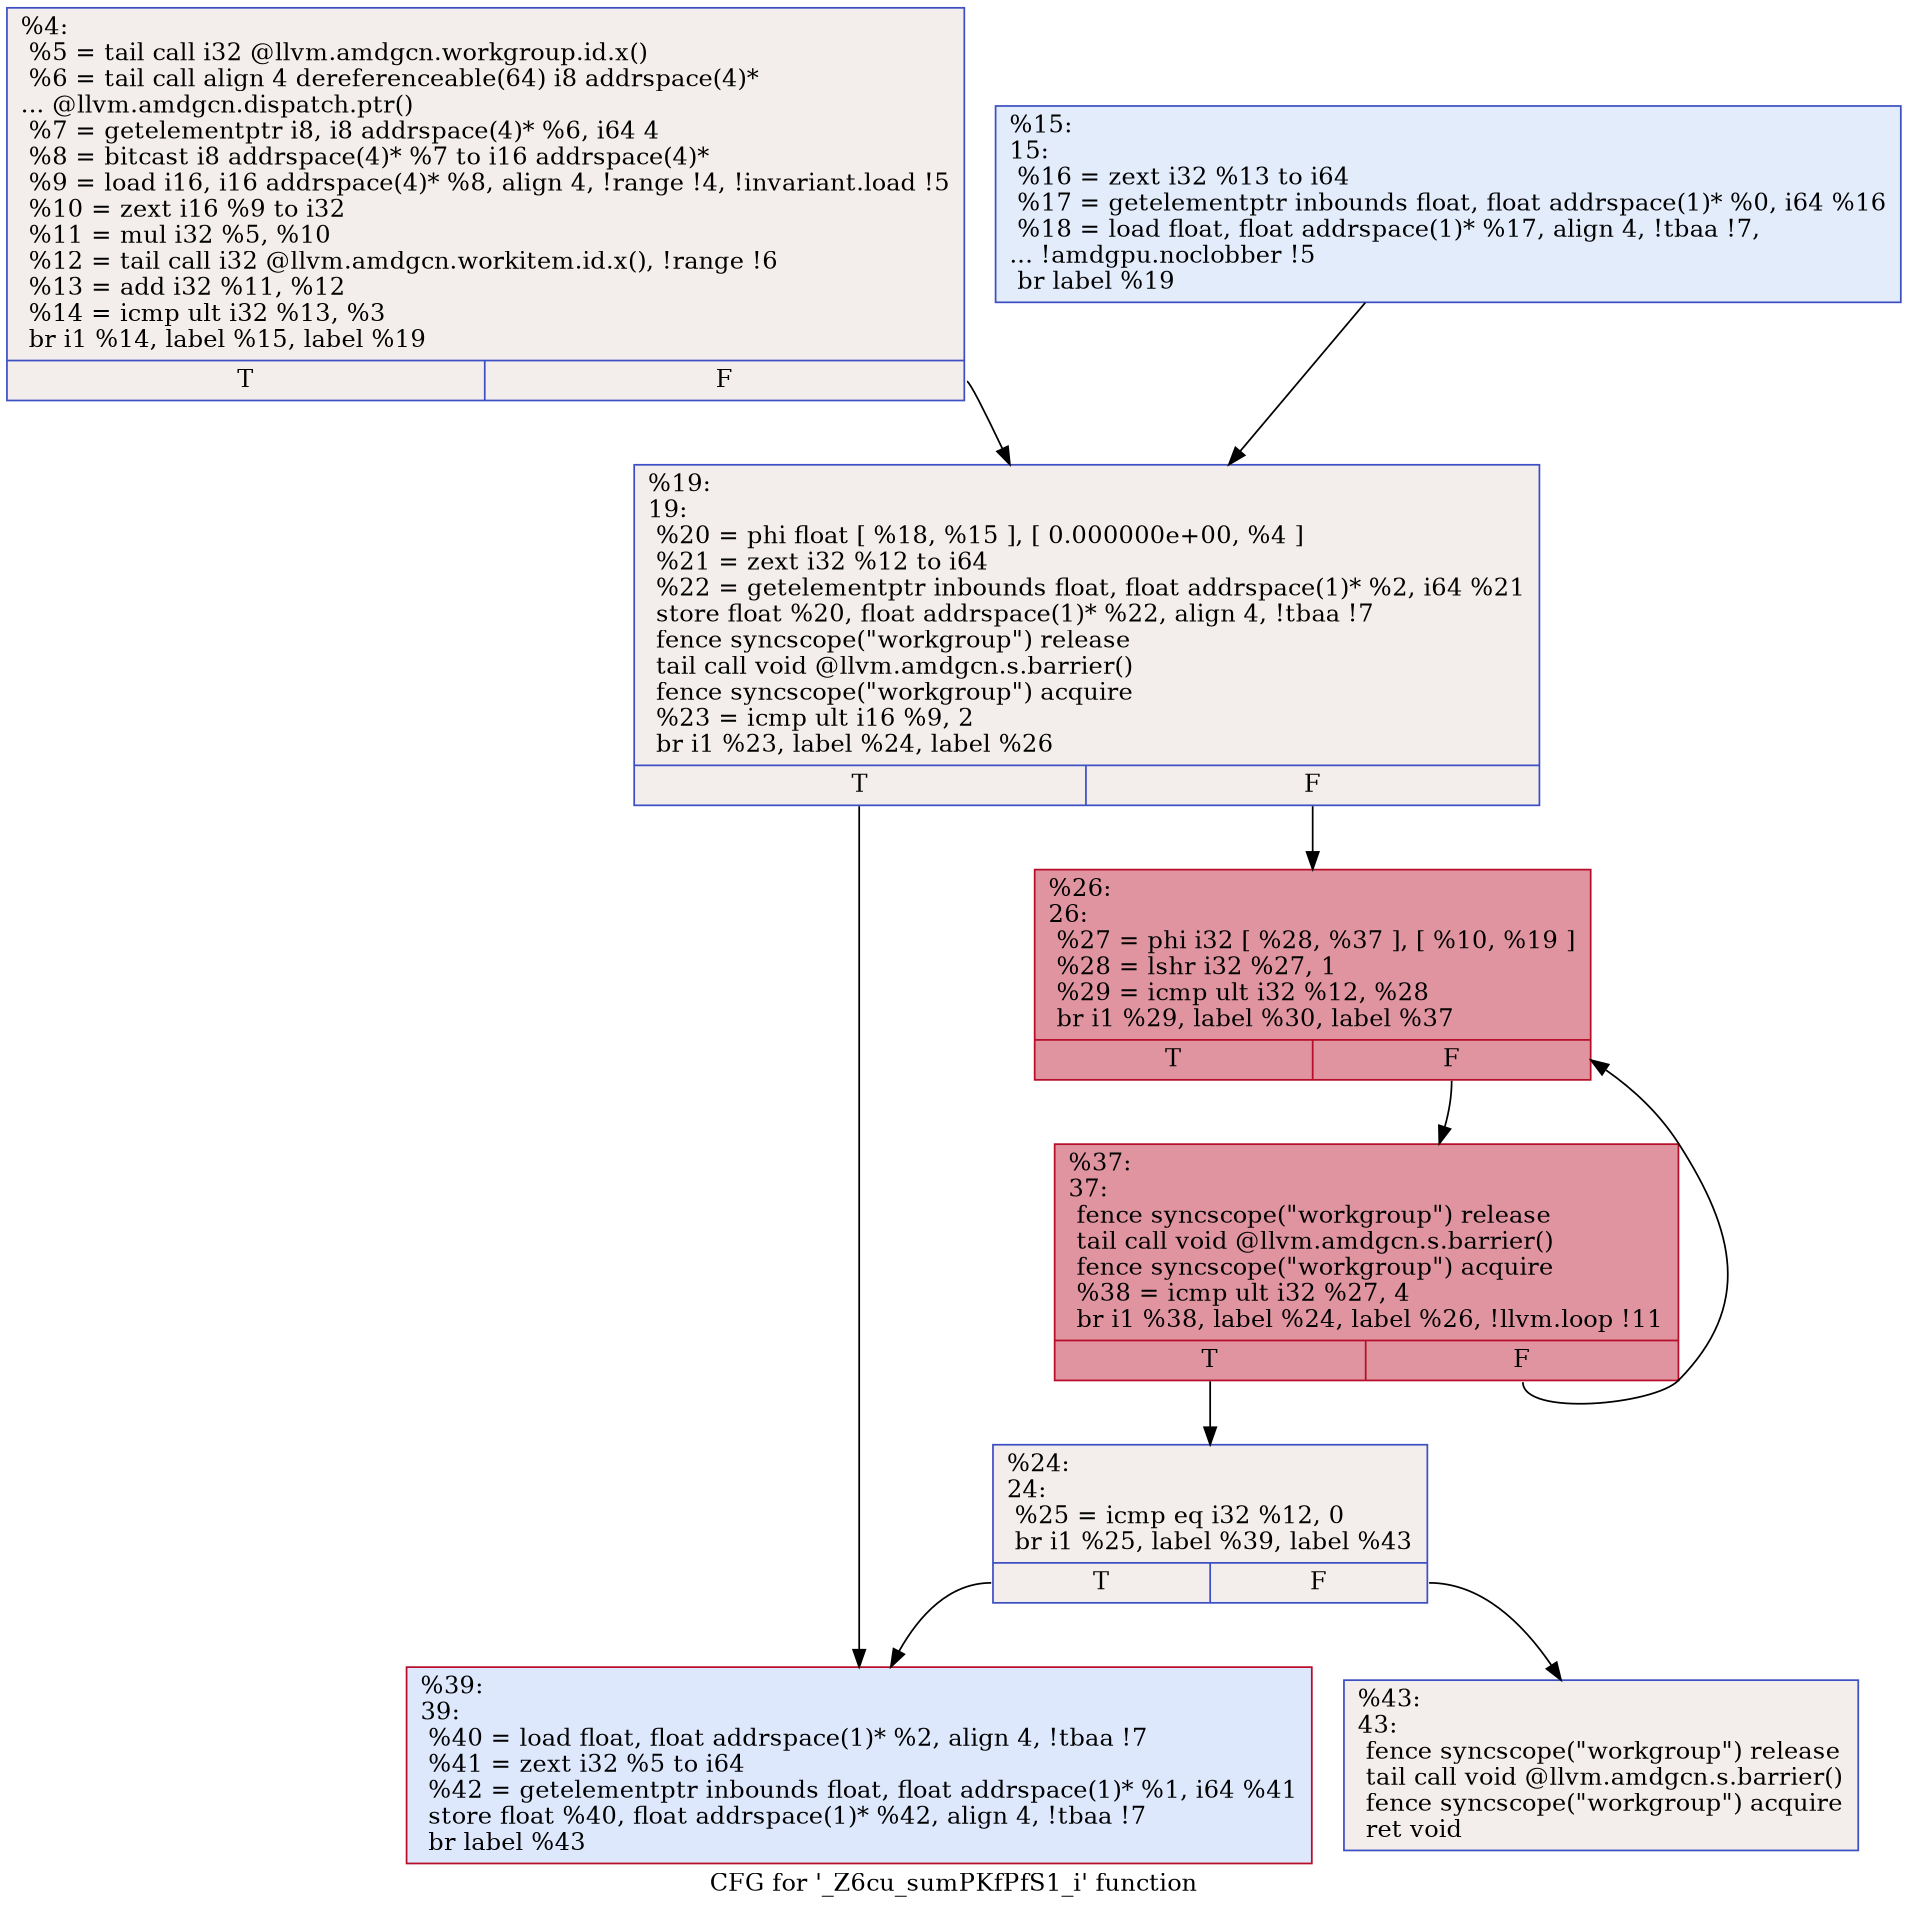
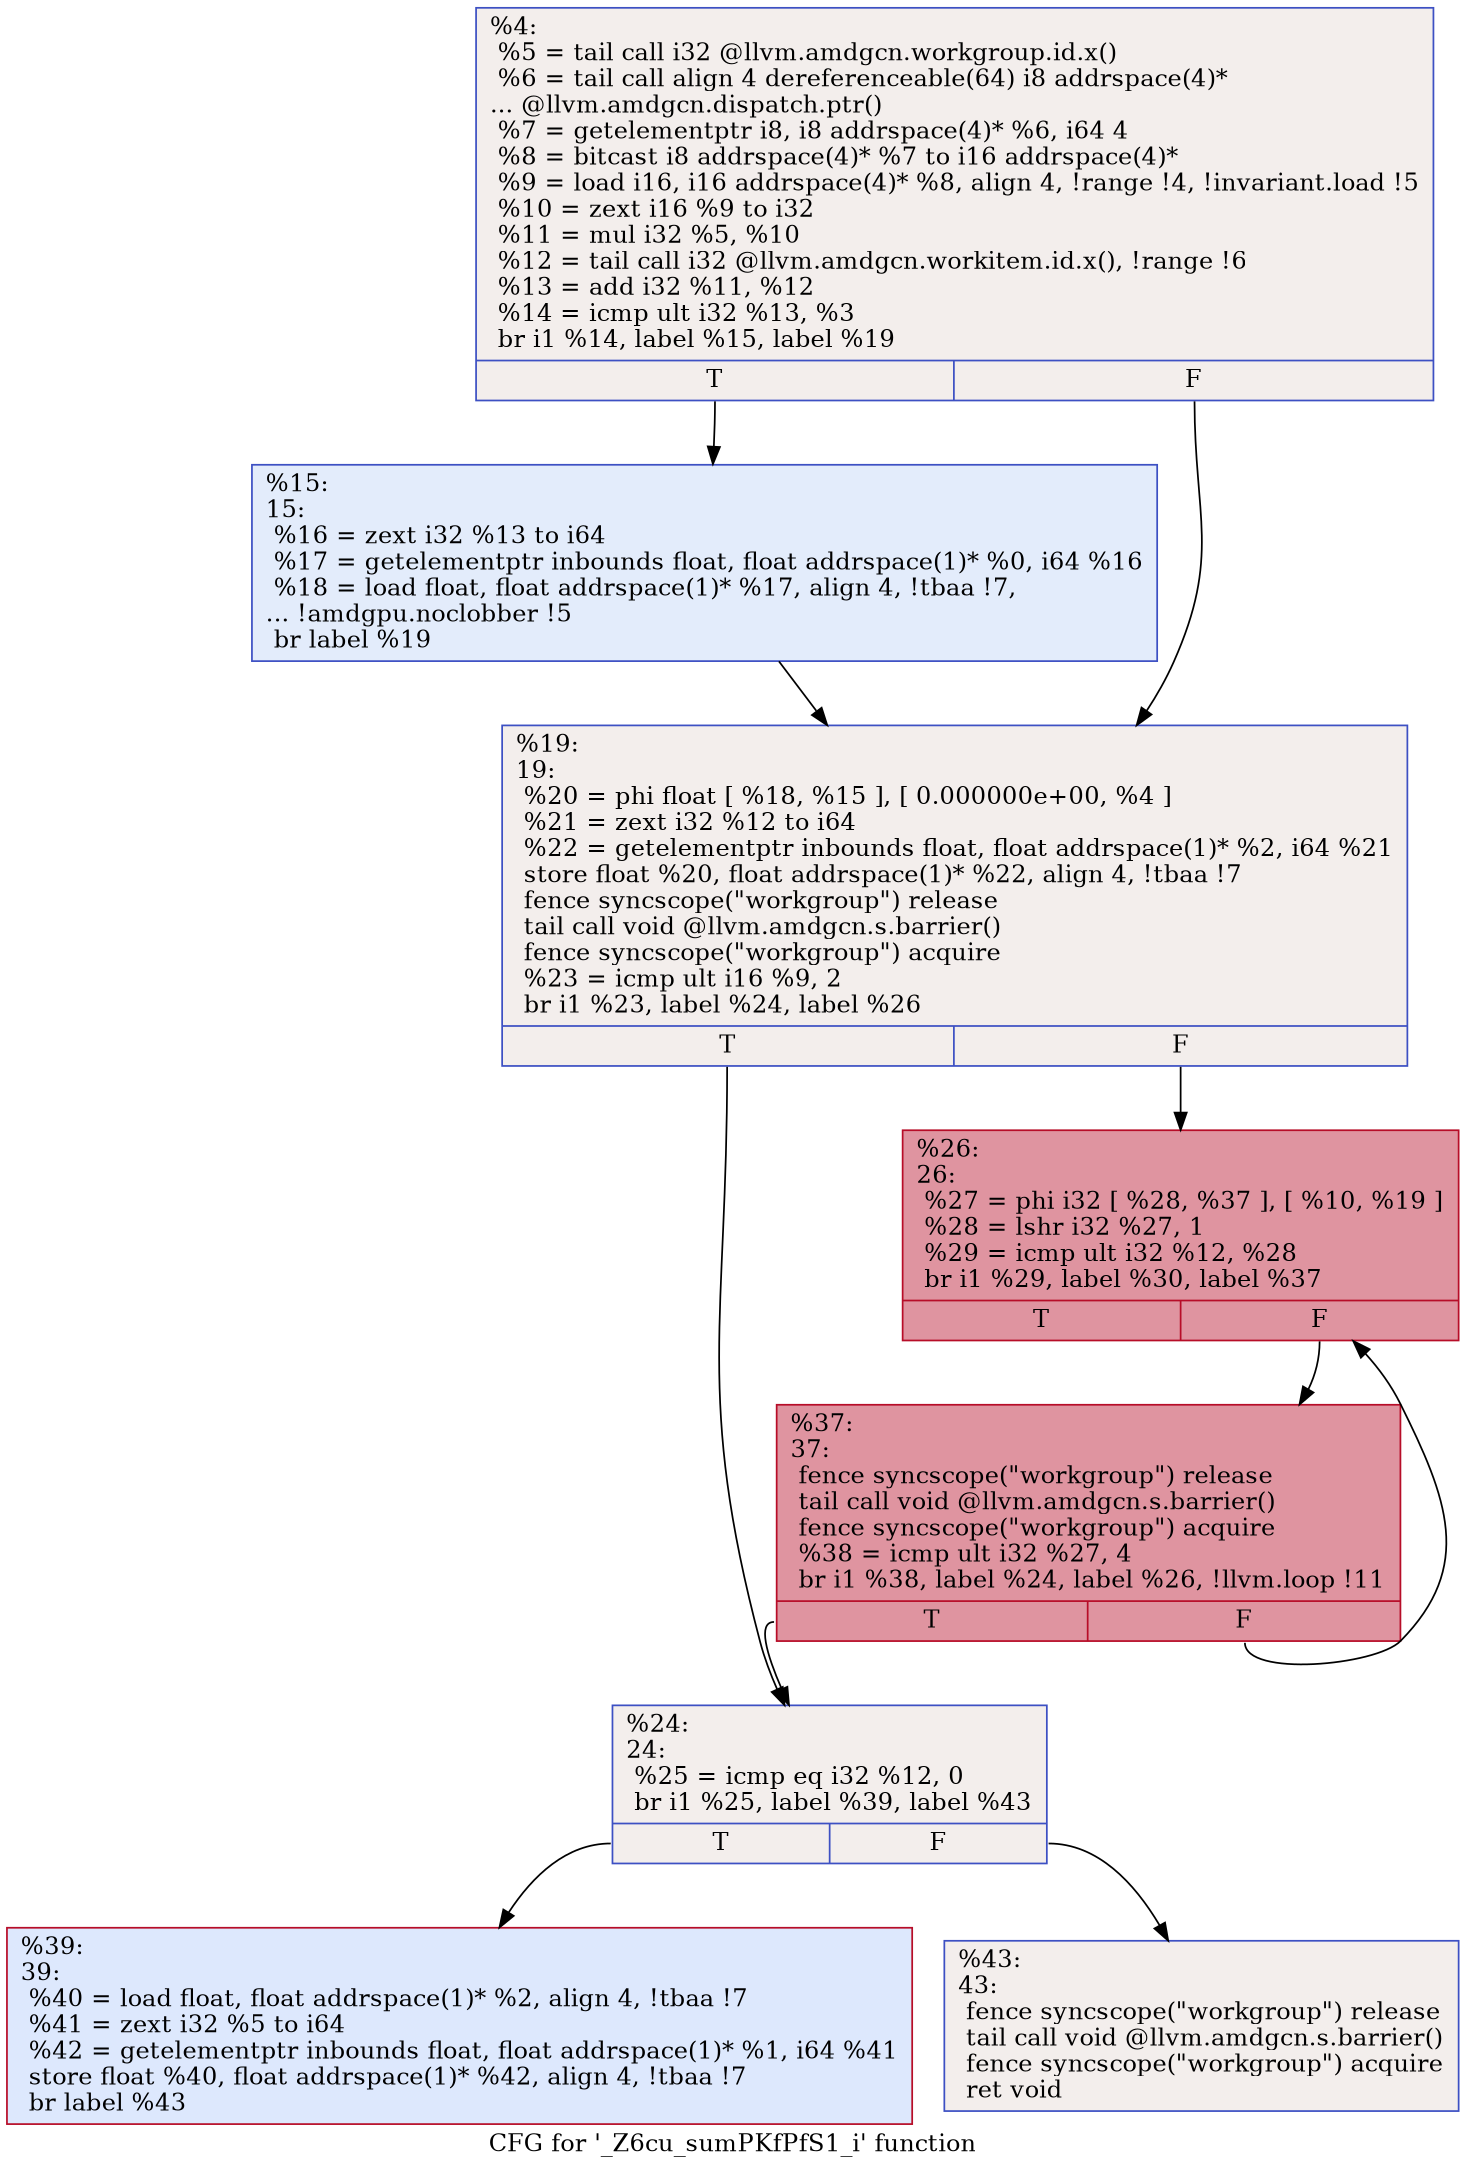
none -> (715, 424)
(859, 1228) -> (720, 1381)
